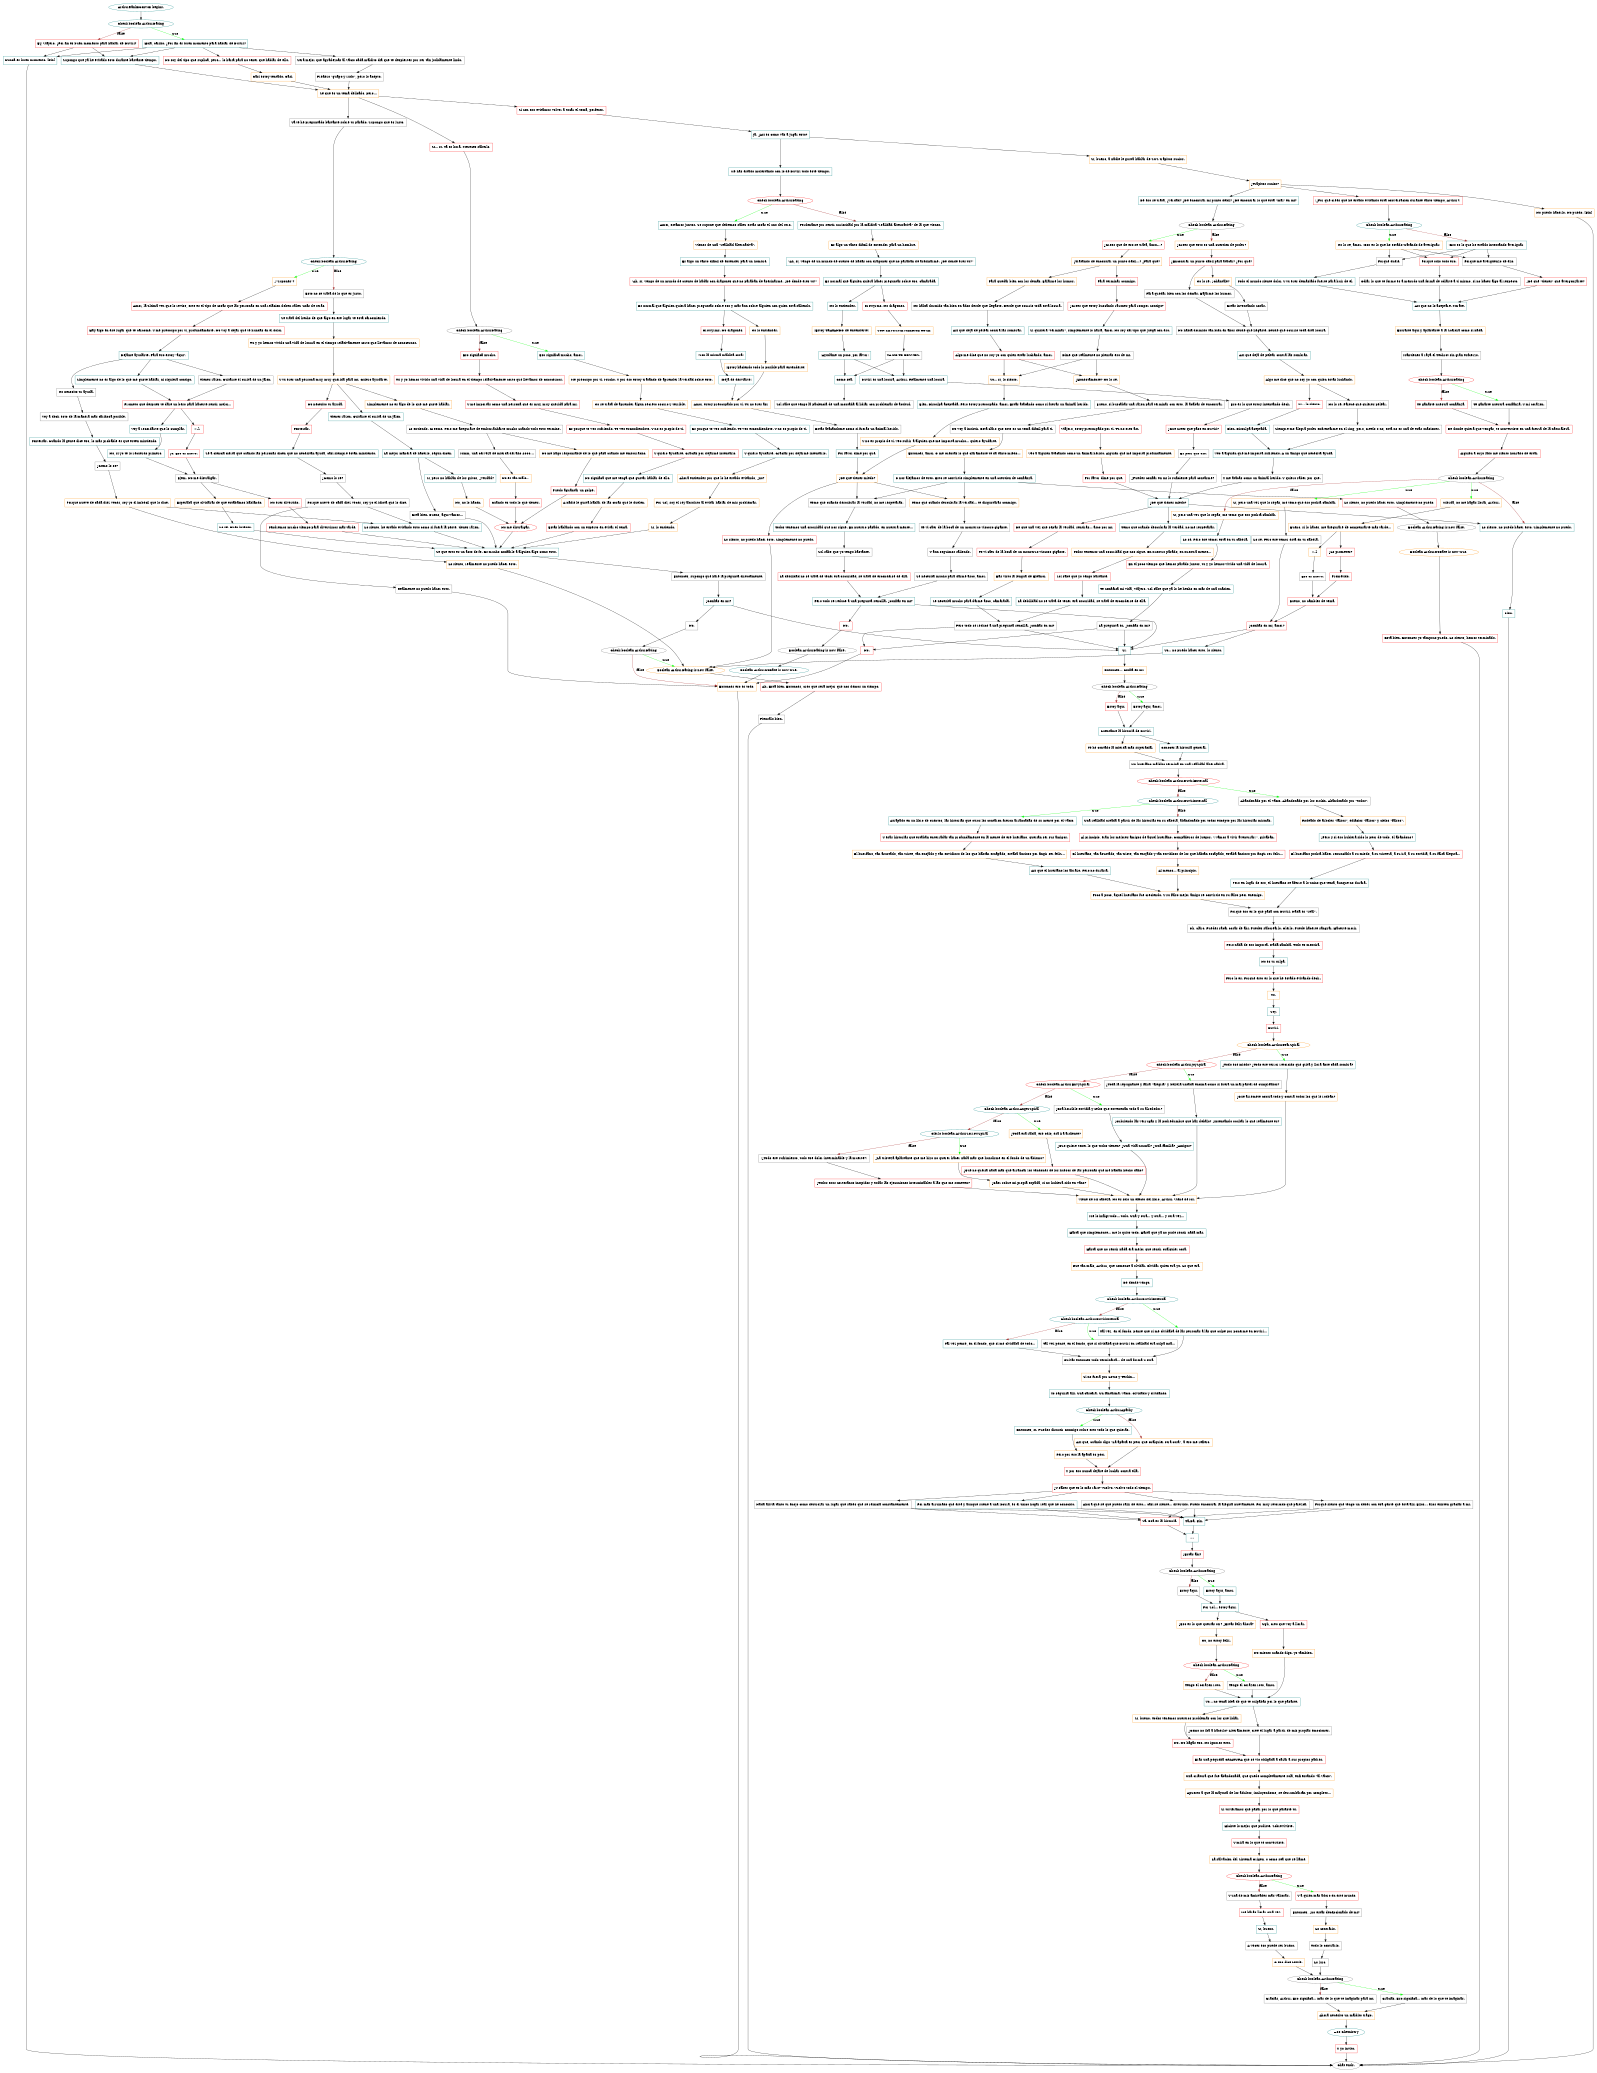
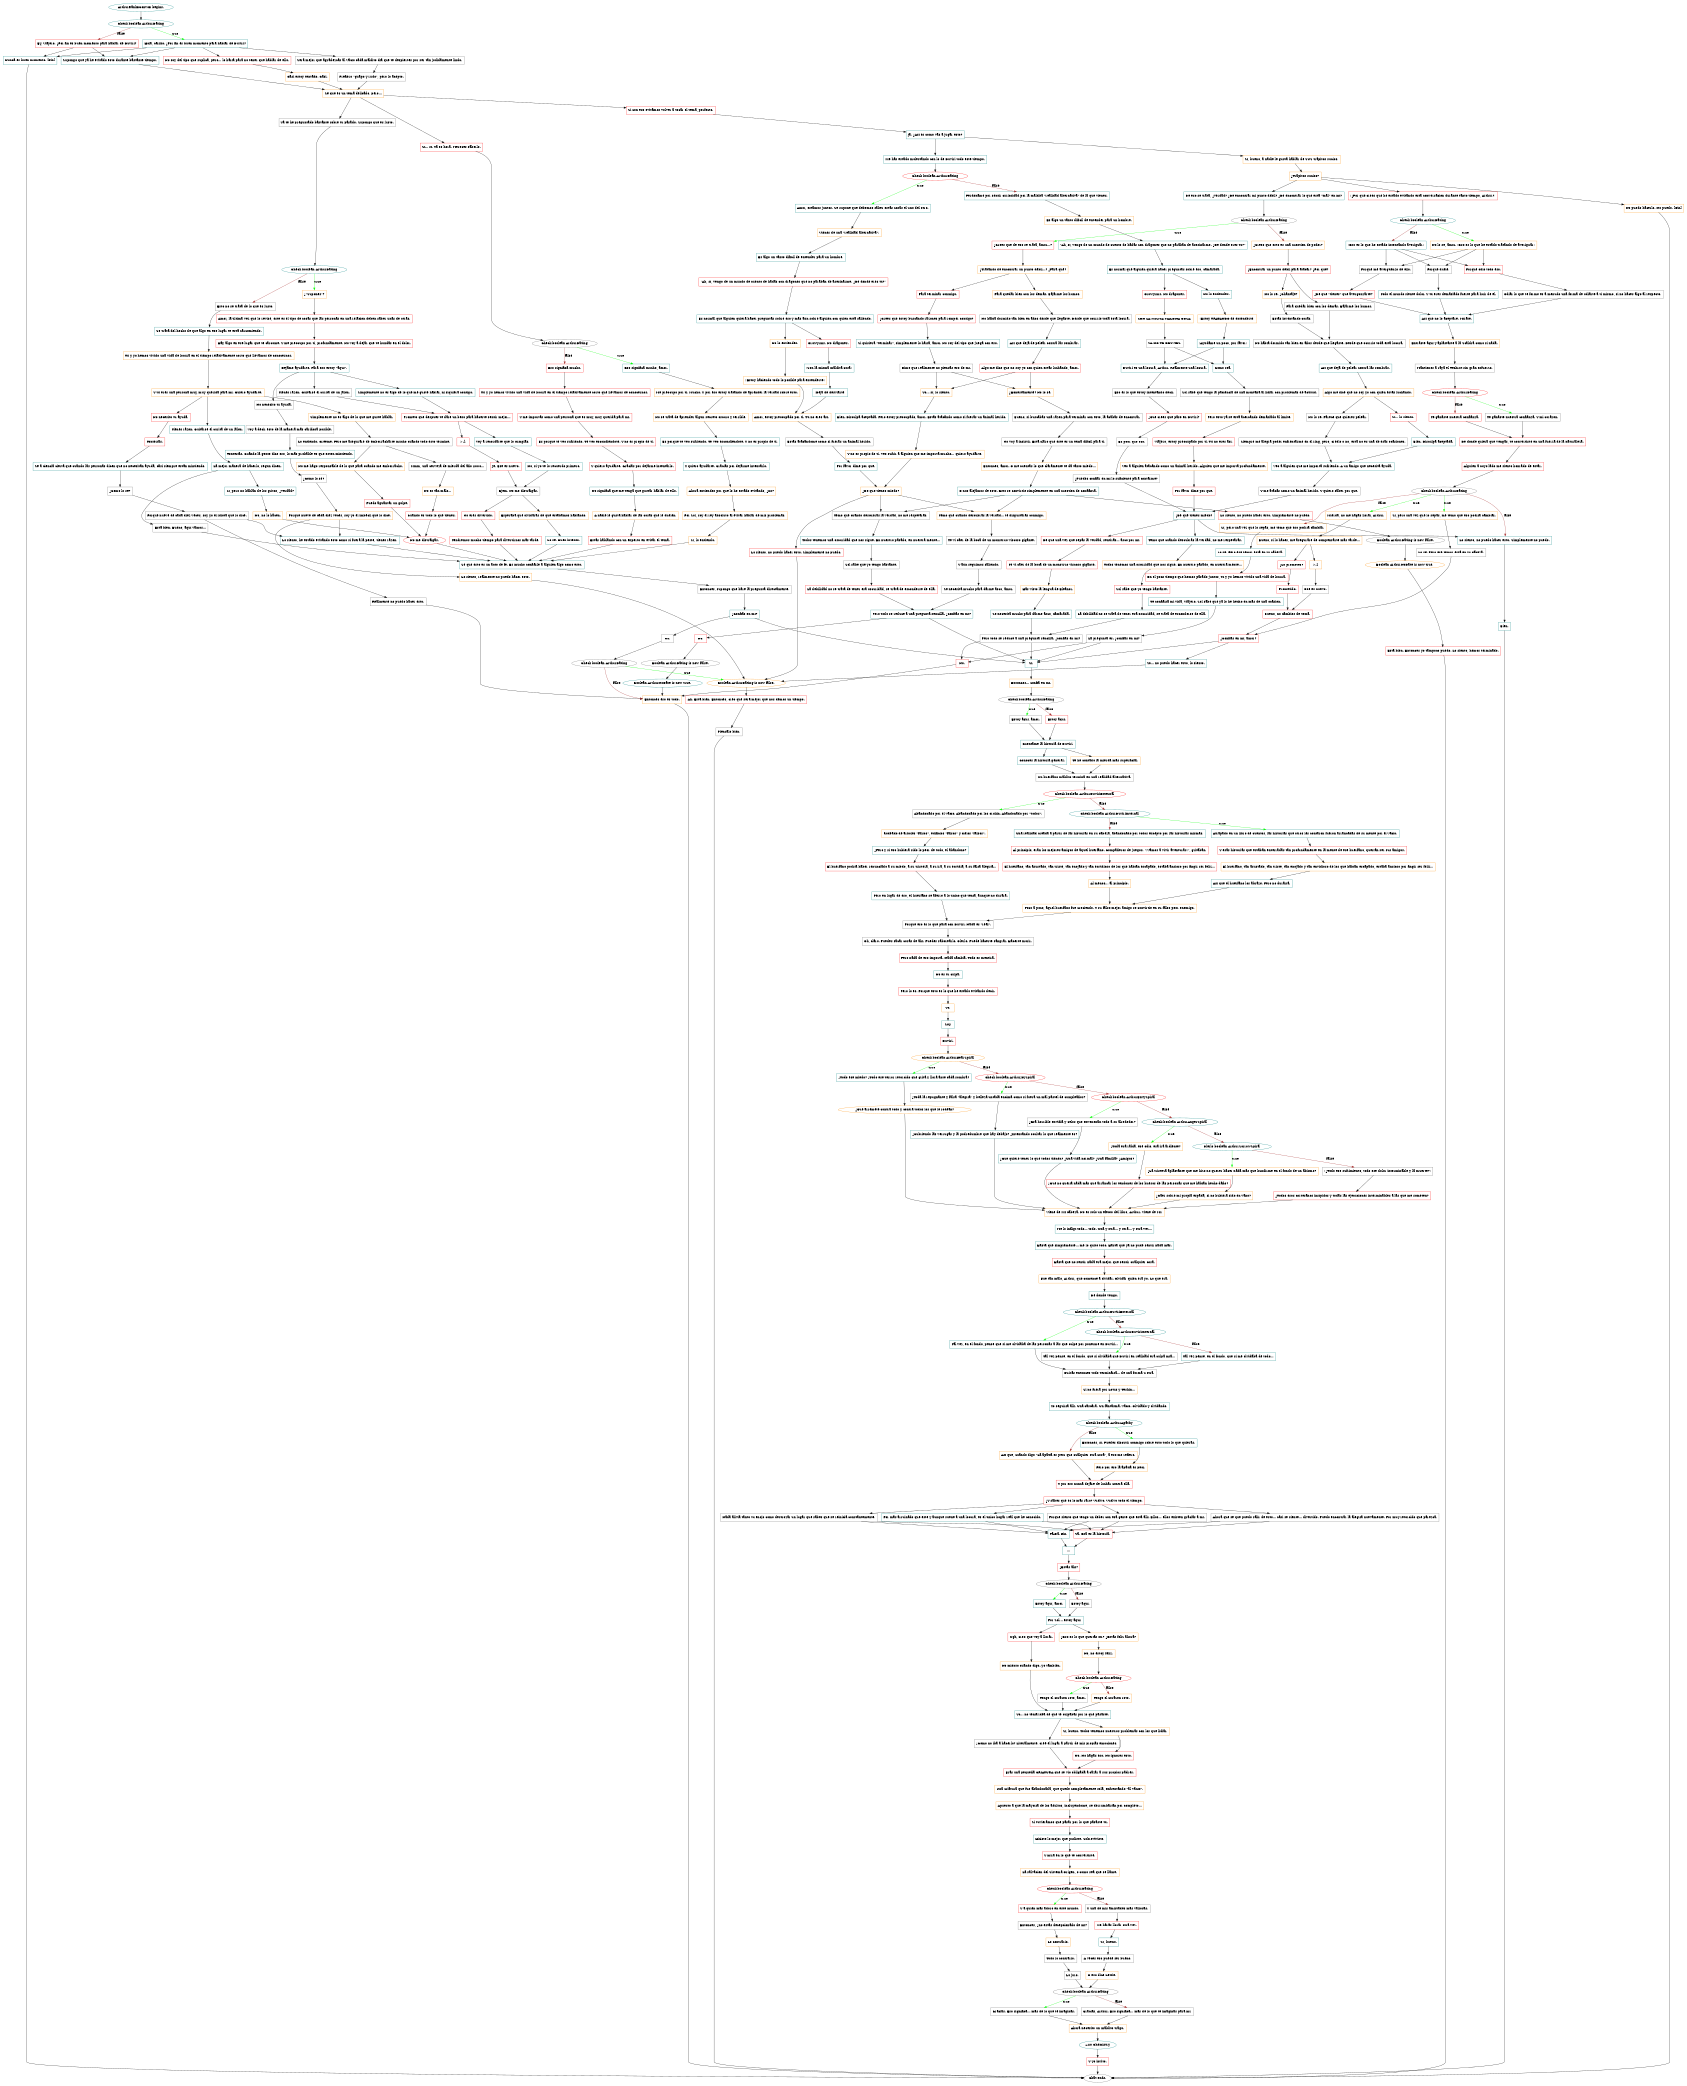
none -> (1250, 417)
(1286, 1097) -> (905, 1110)
